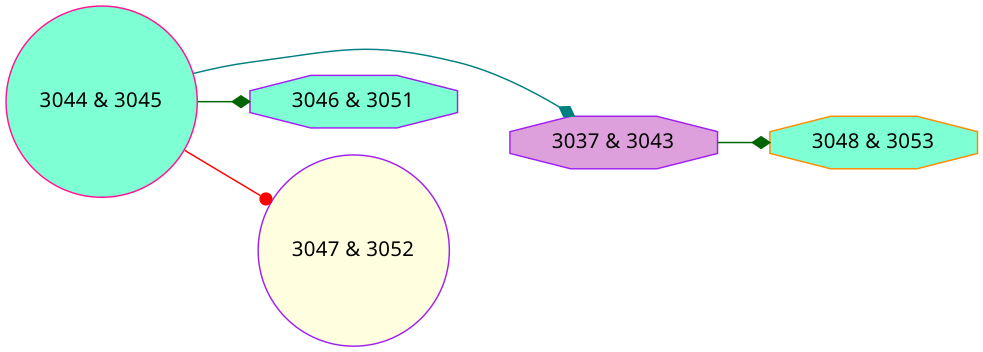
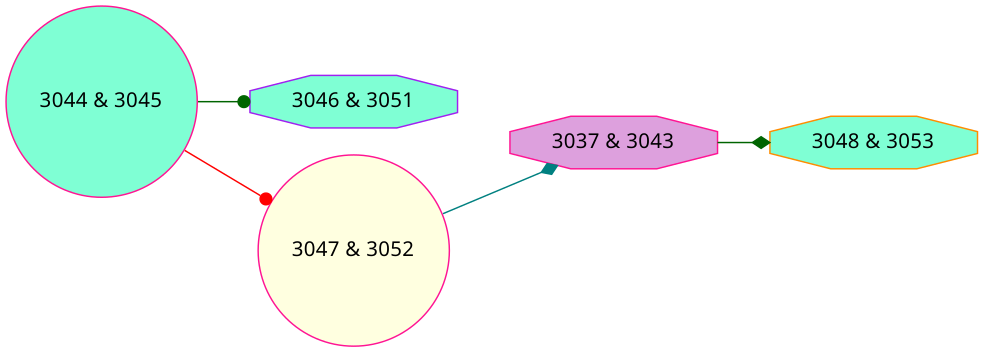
(381, 50) -> (492, 193)
(218, 102) -> (218, 102)
(614, 143) -> (614, 143)
(354, 251) -> (354, 251)
